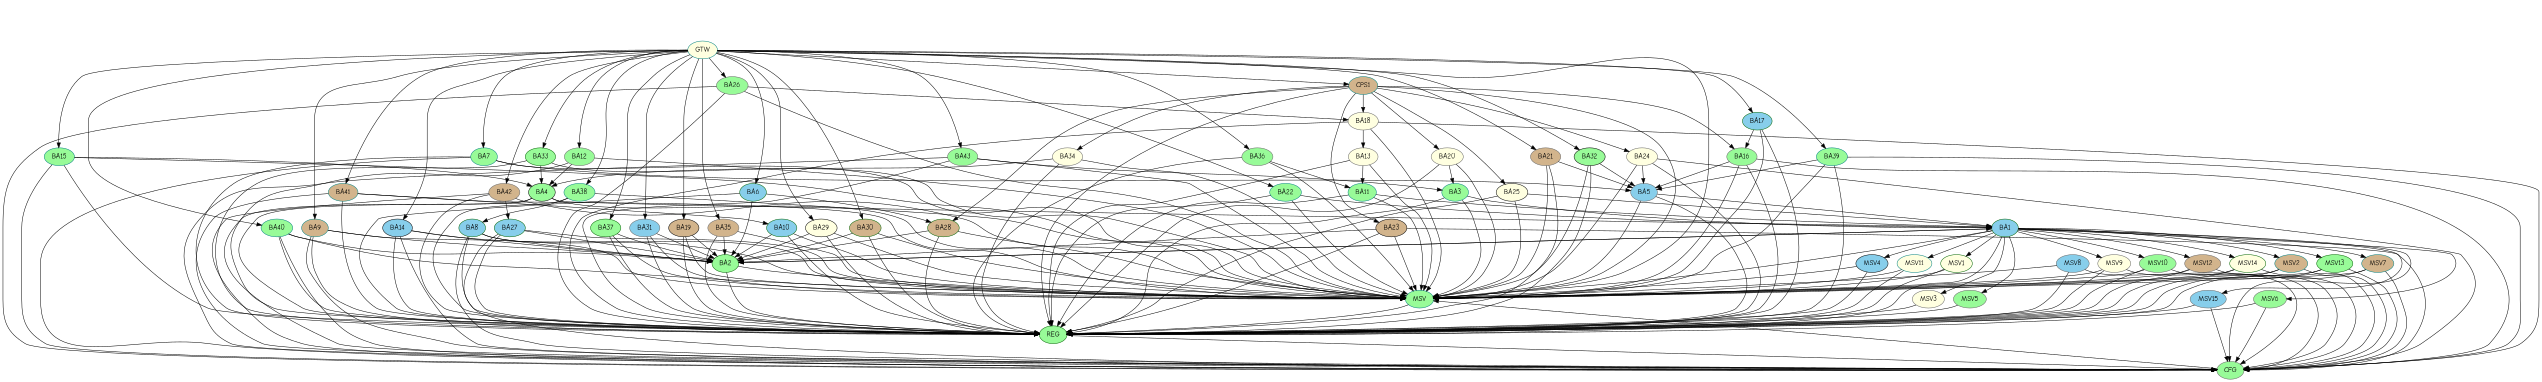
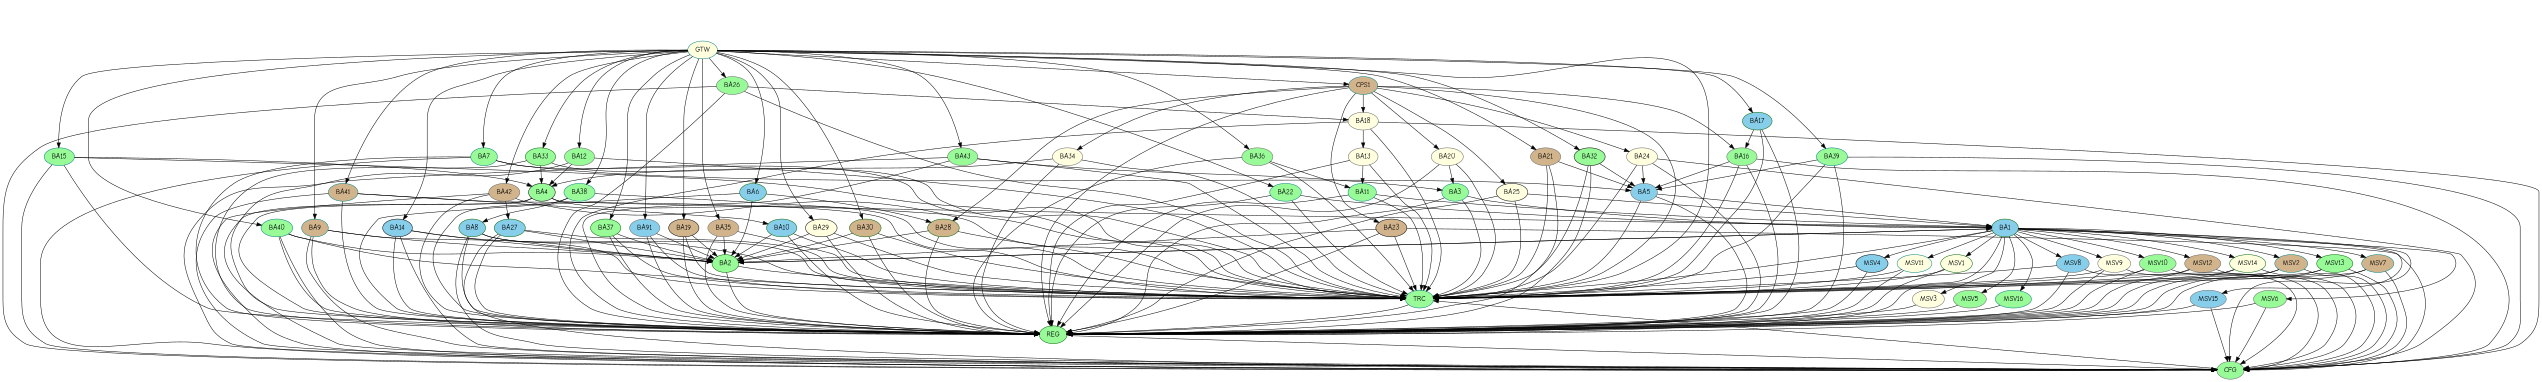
(645, 228) -> (645, 228)
none -> (2036, 244)
(1420, 299) -> (1420, 299)
none -> (2013, 299)
